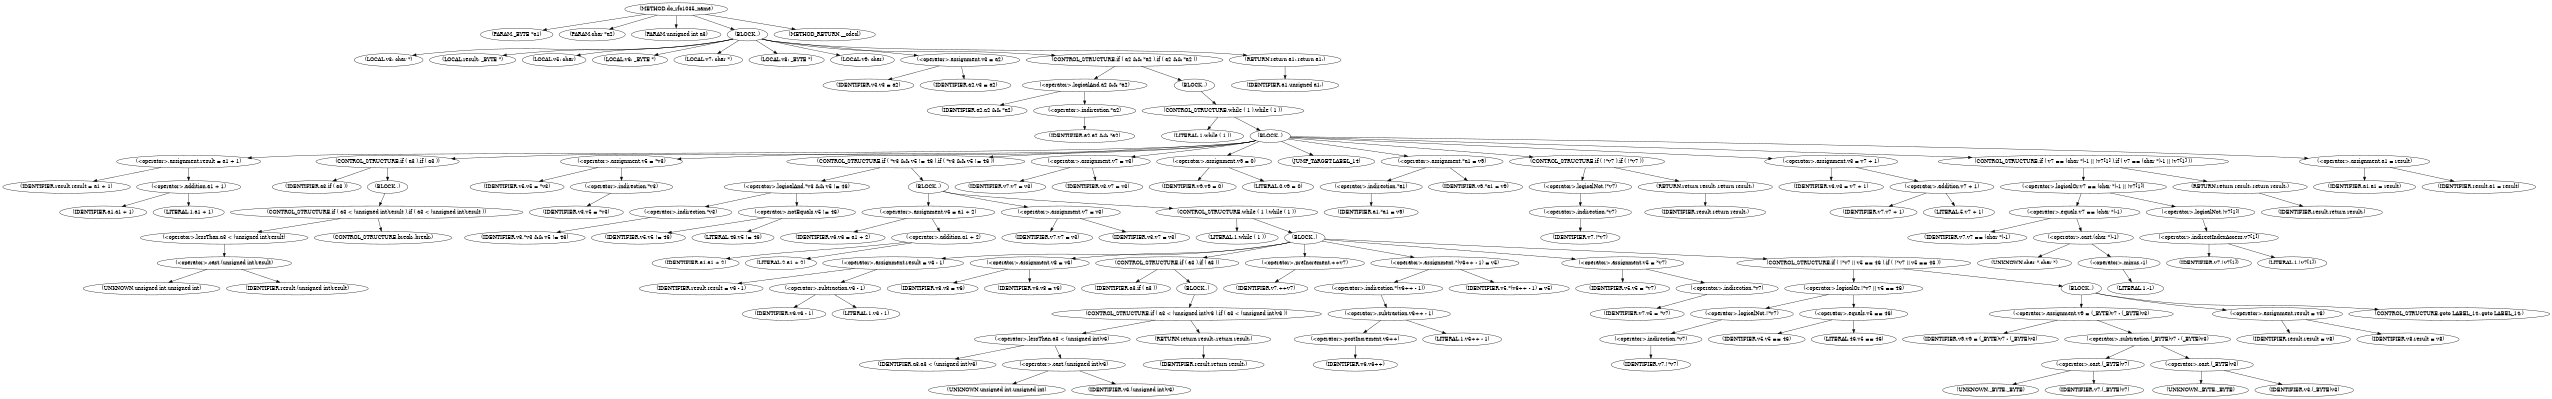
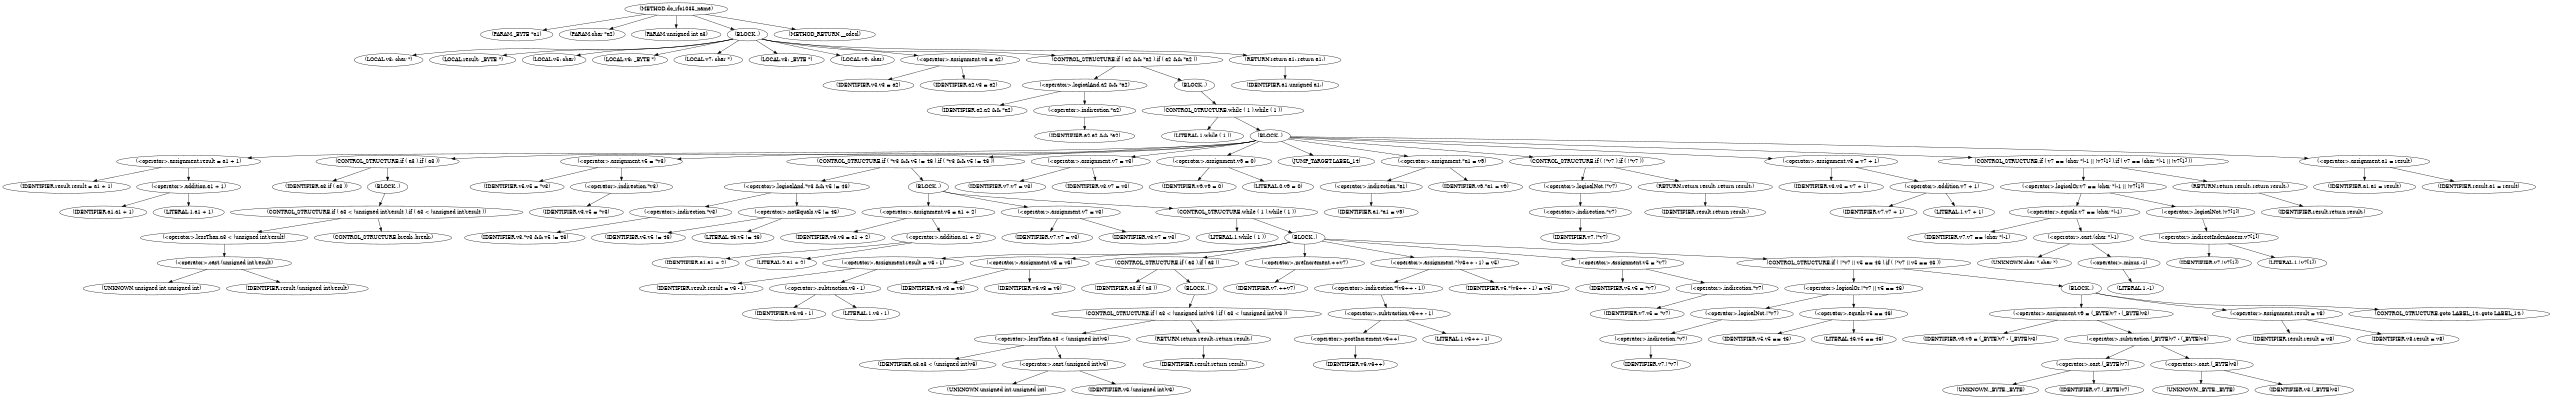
(1959, 212) -> (1959, 212)
